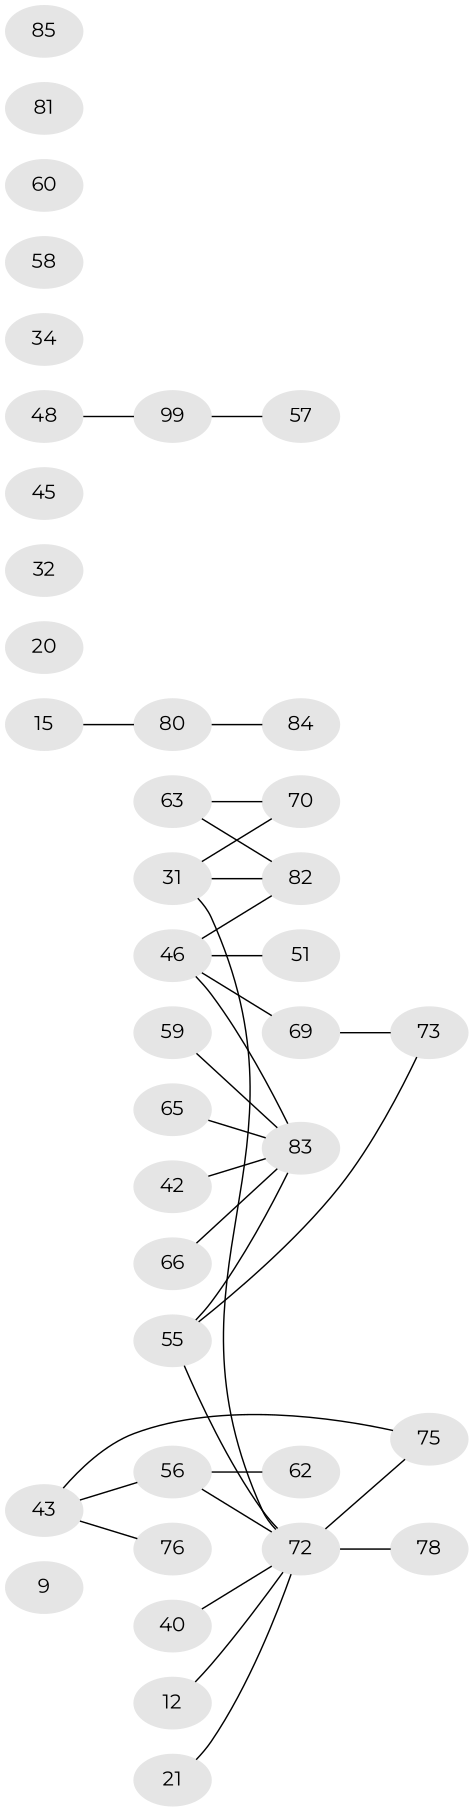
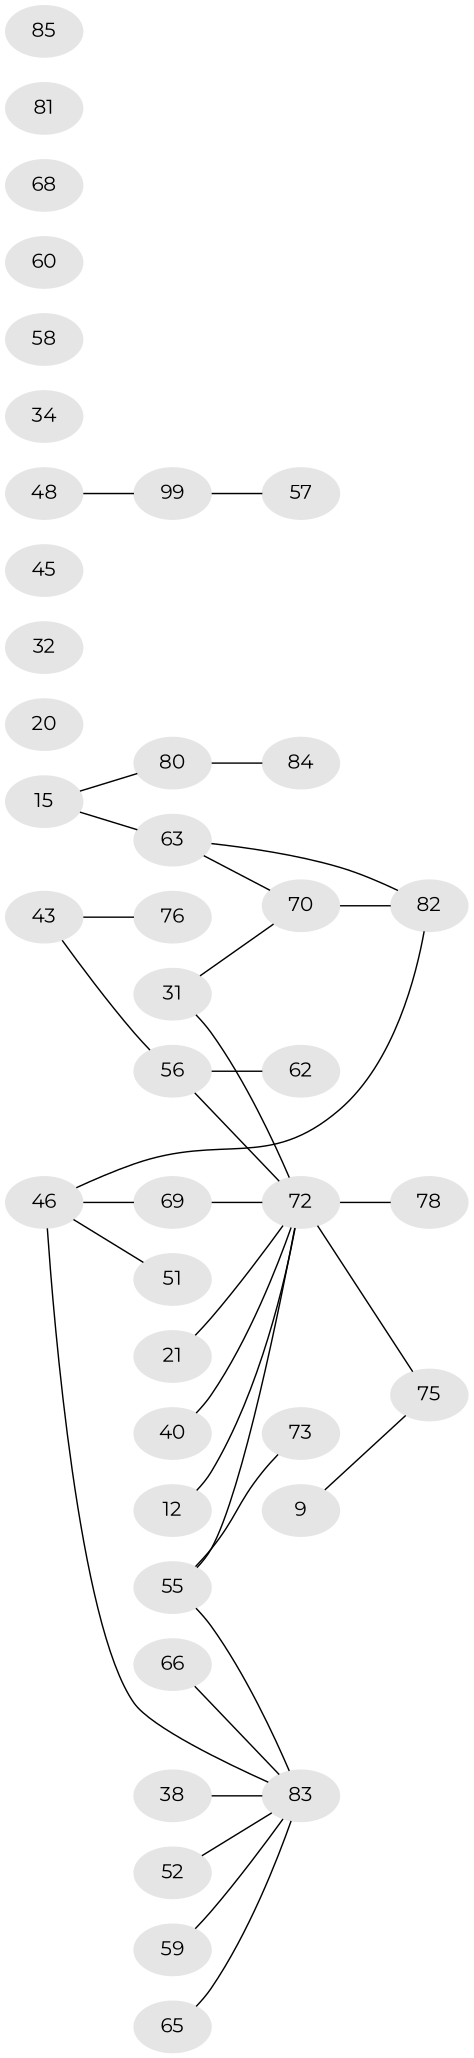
none -> (44, 185)
none -> (109, 821)
(237, 879) -> (365, 906)
(365, 1033) -> (237, 1202)
(173, 1187) -> (173, 1873)
(218, 1416) -> (365, 1453)
none -> (173, 1796)
